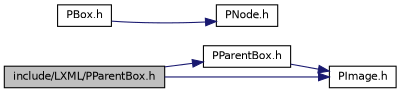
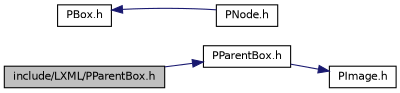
(159, 23) -> (170, 8)
(242, 77) -> none
